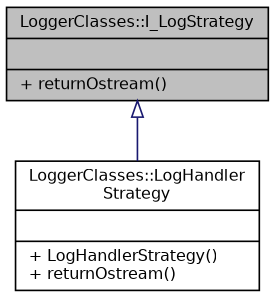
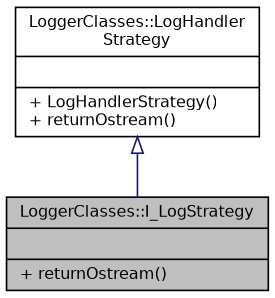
(137, 139) -> (137, 175)
